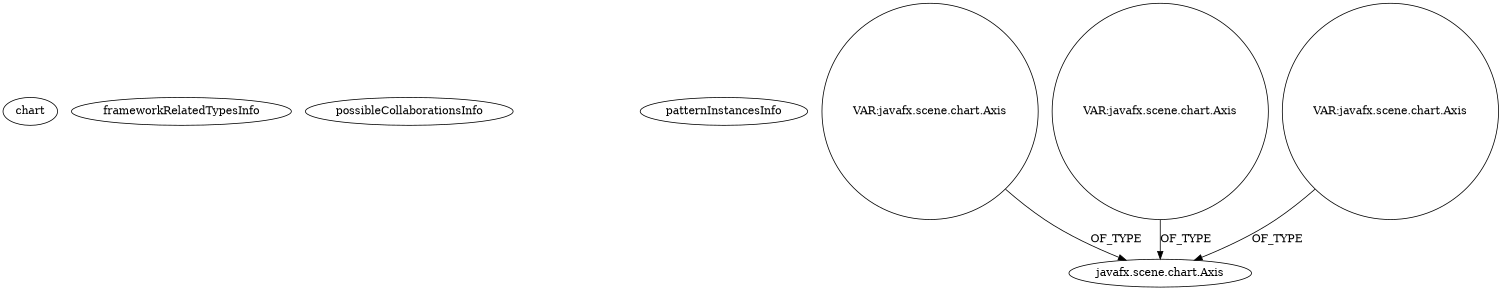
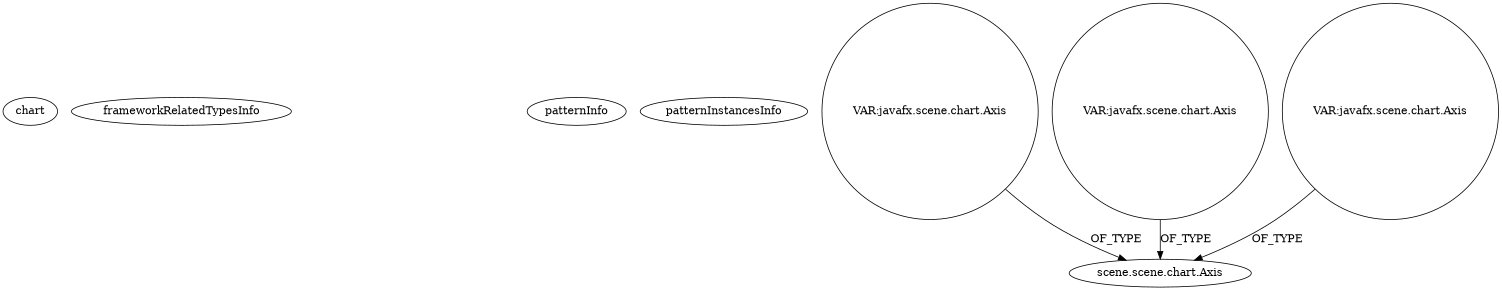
(409, 111) -> none
none -> (577, 111)
(1160, 273) -> (1160, 273)
